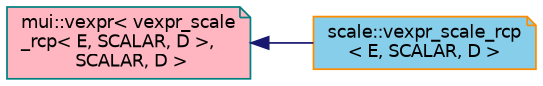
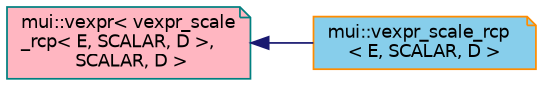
(425, 43) -> (425, 43)
